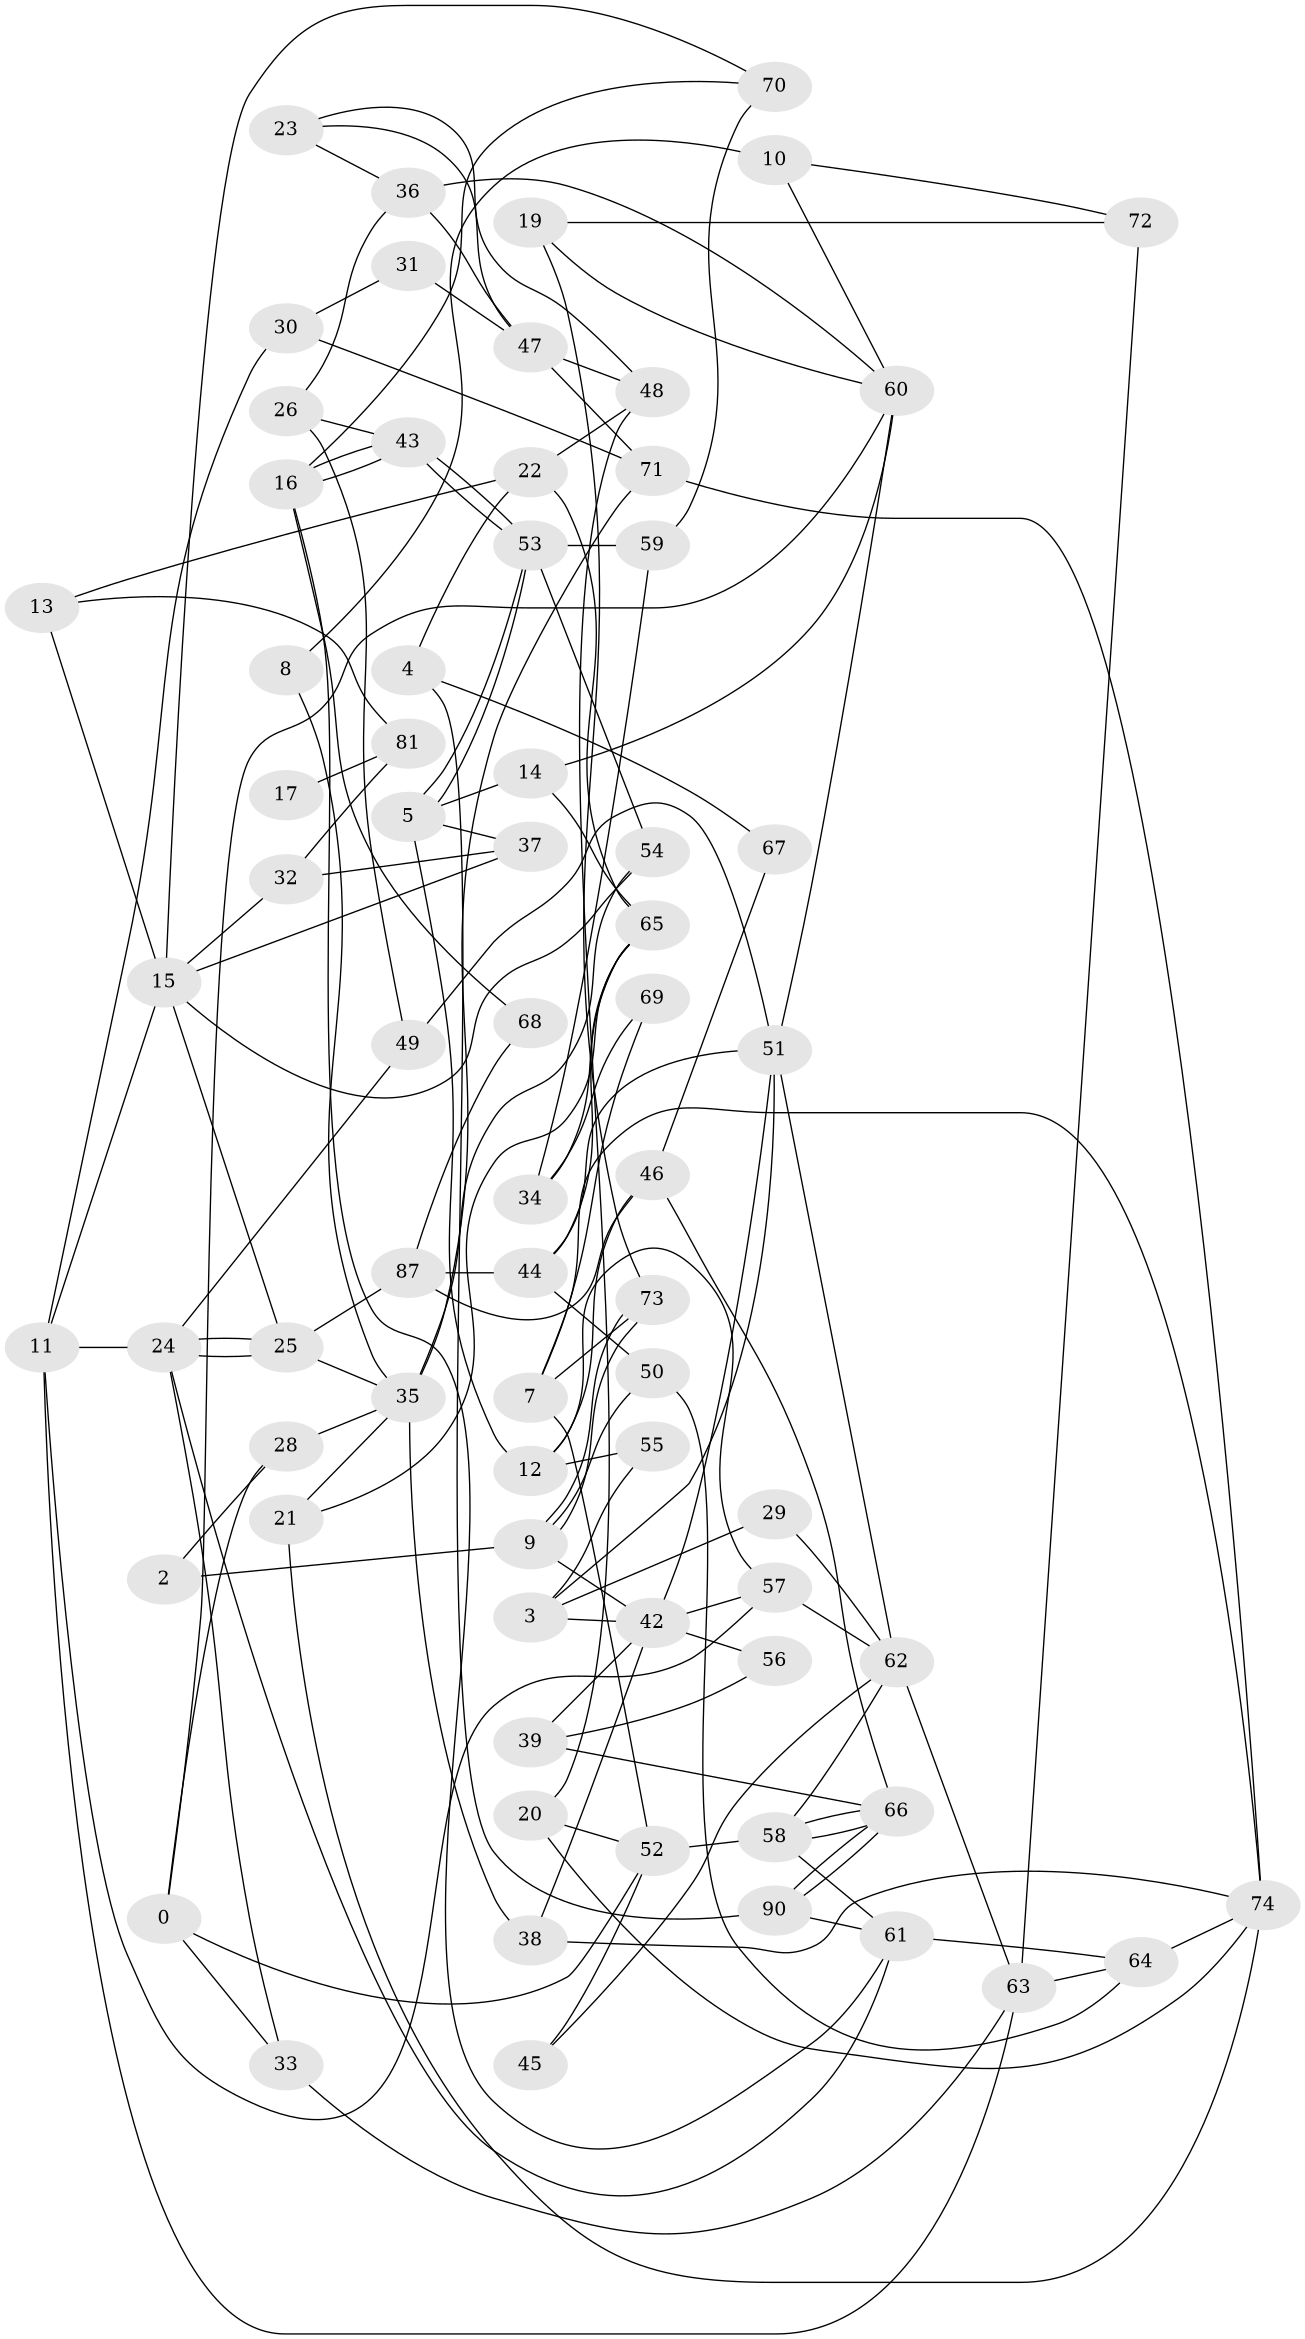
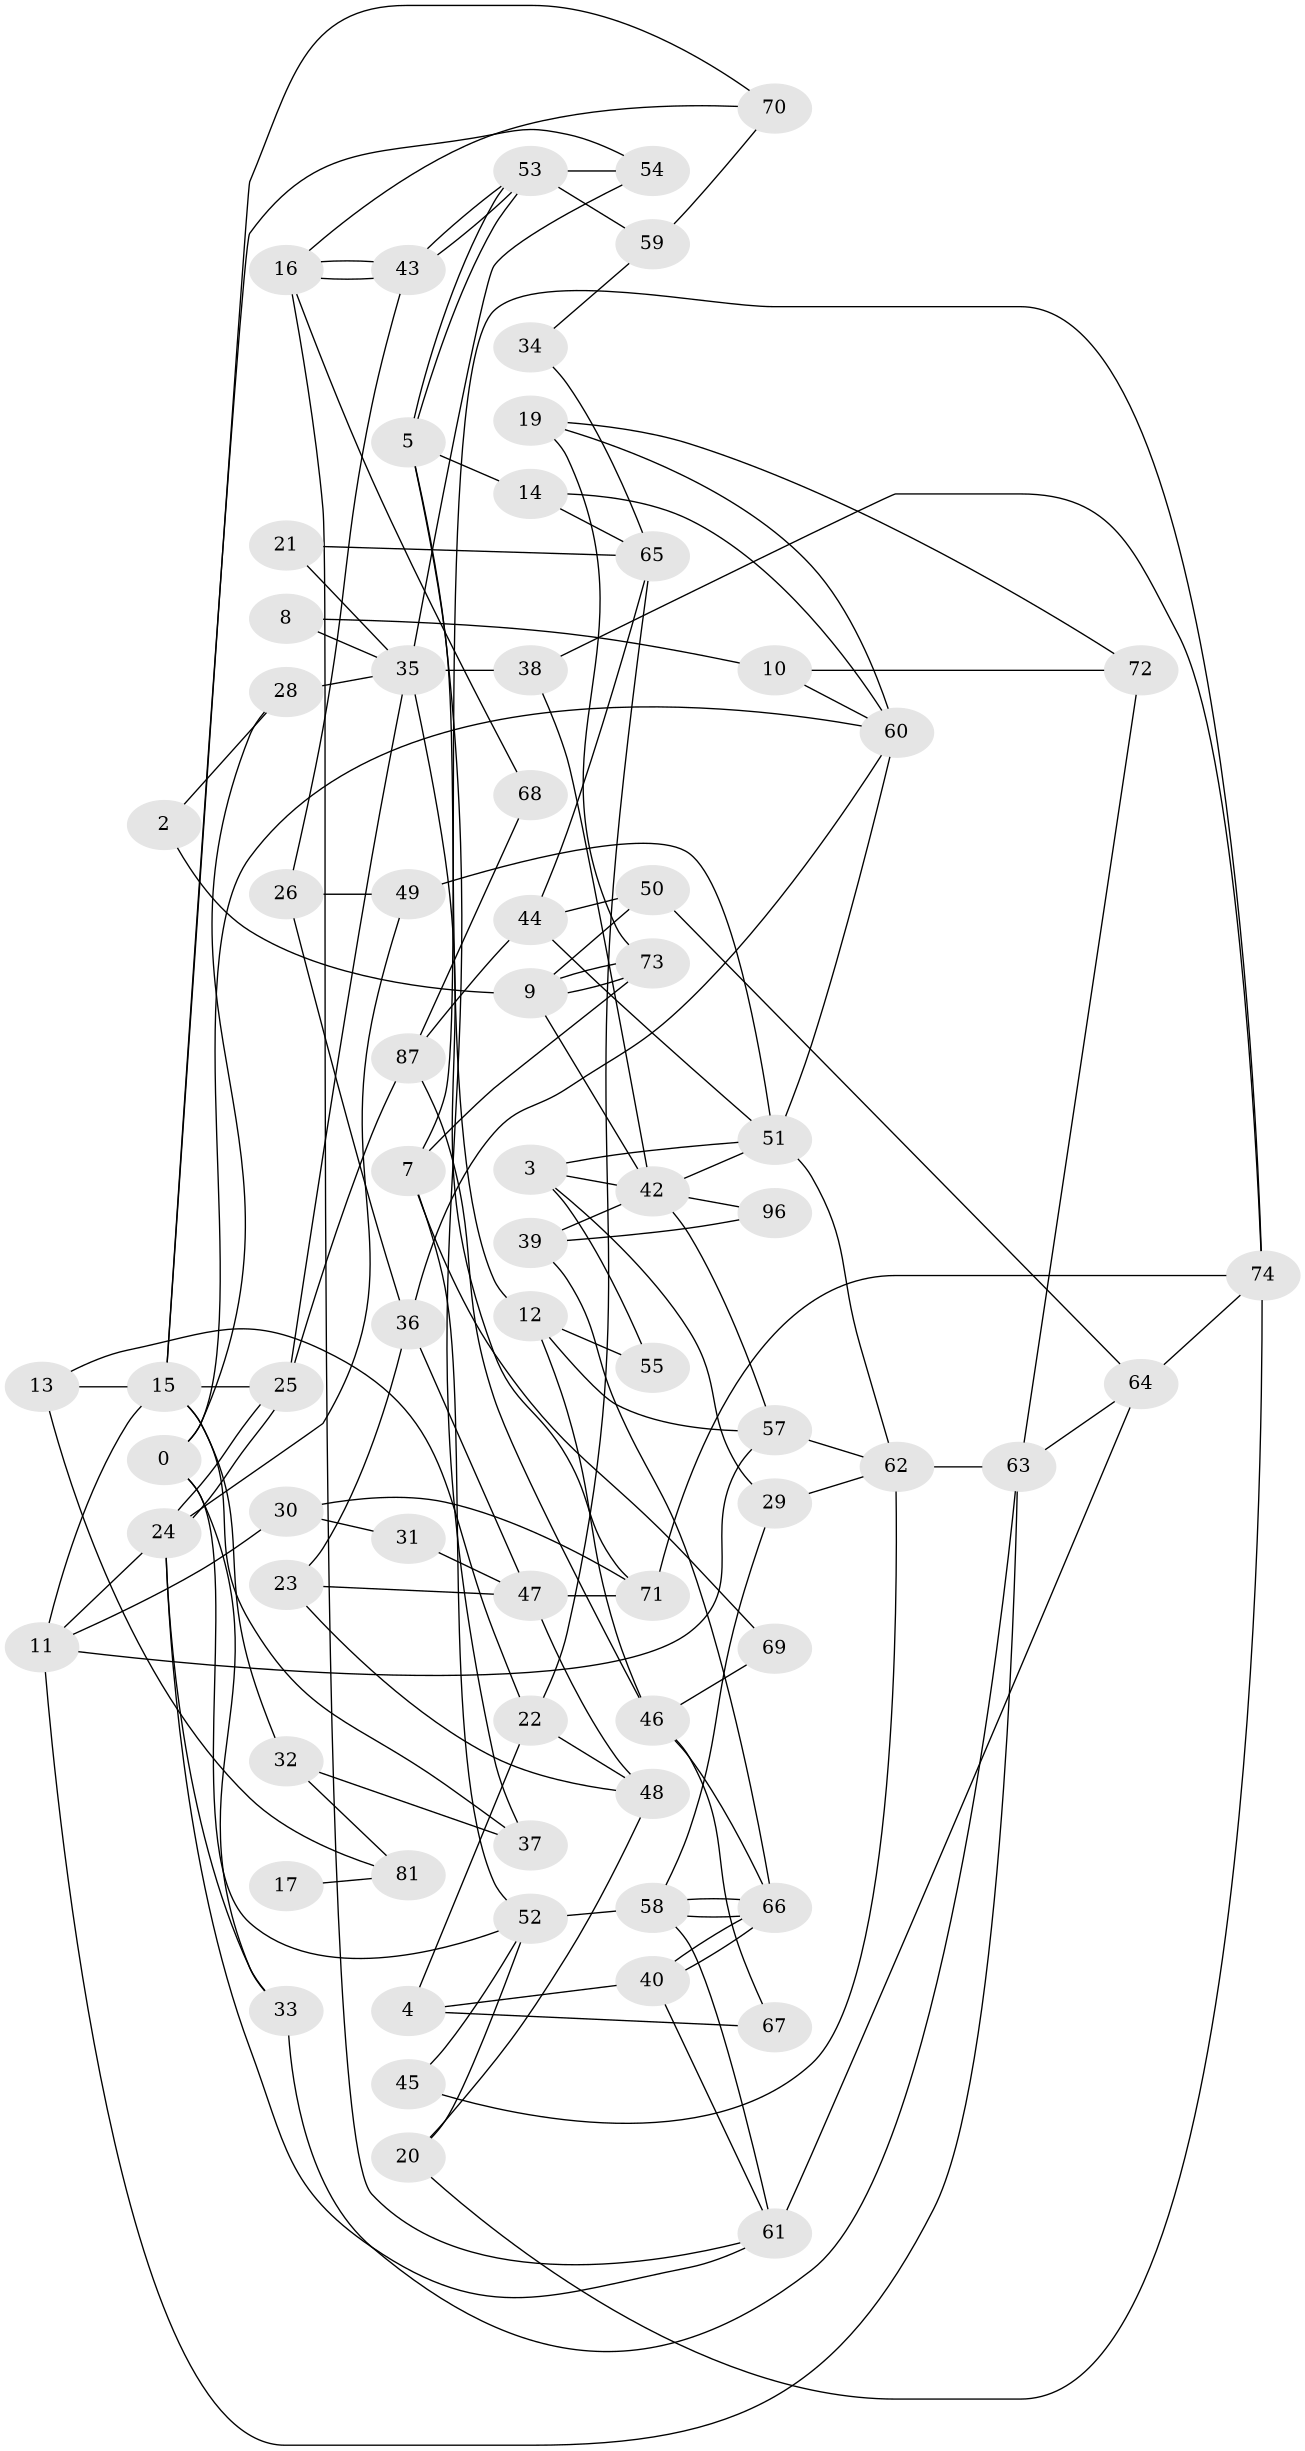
(602, 1069) -> (714, 1685)
(775, 1661) -> (775, 1213)
(840, 1752) -> (718, 1707)
(775, 1911) -> (653, 1981)
(641, 2265) -> none
